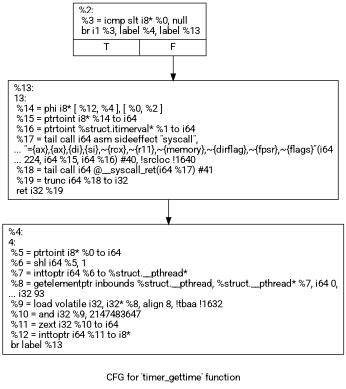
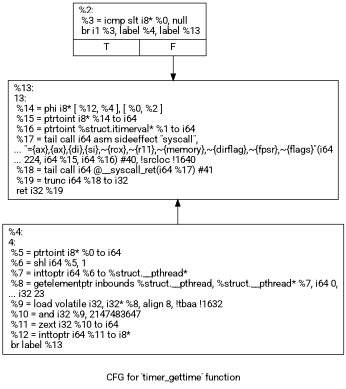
(169, 208) -> (178, 215)
(26, 294) -> (26, 294)
